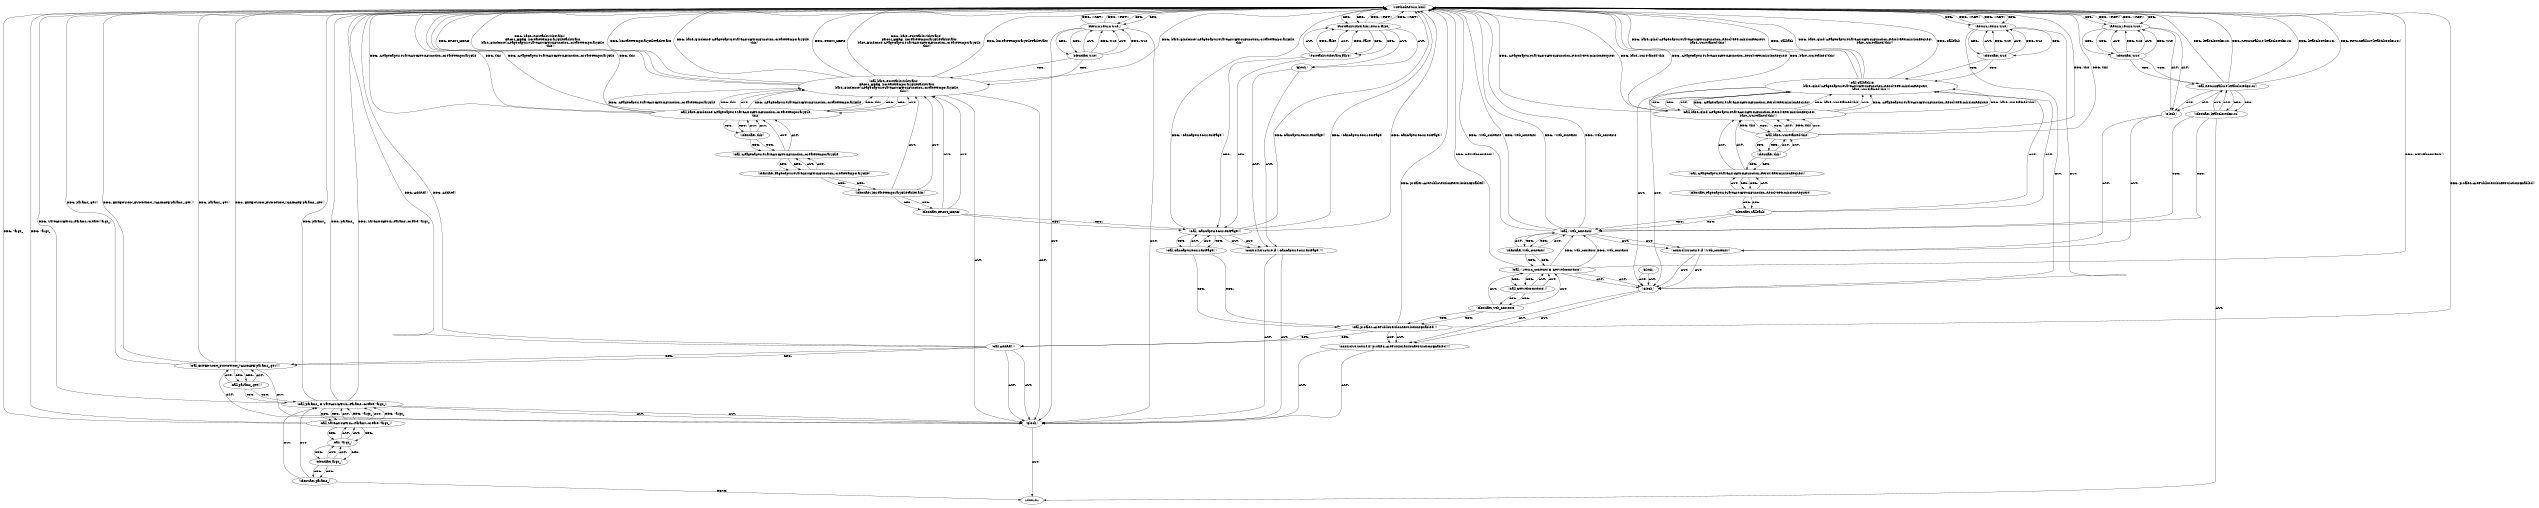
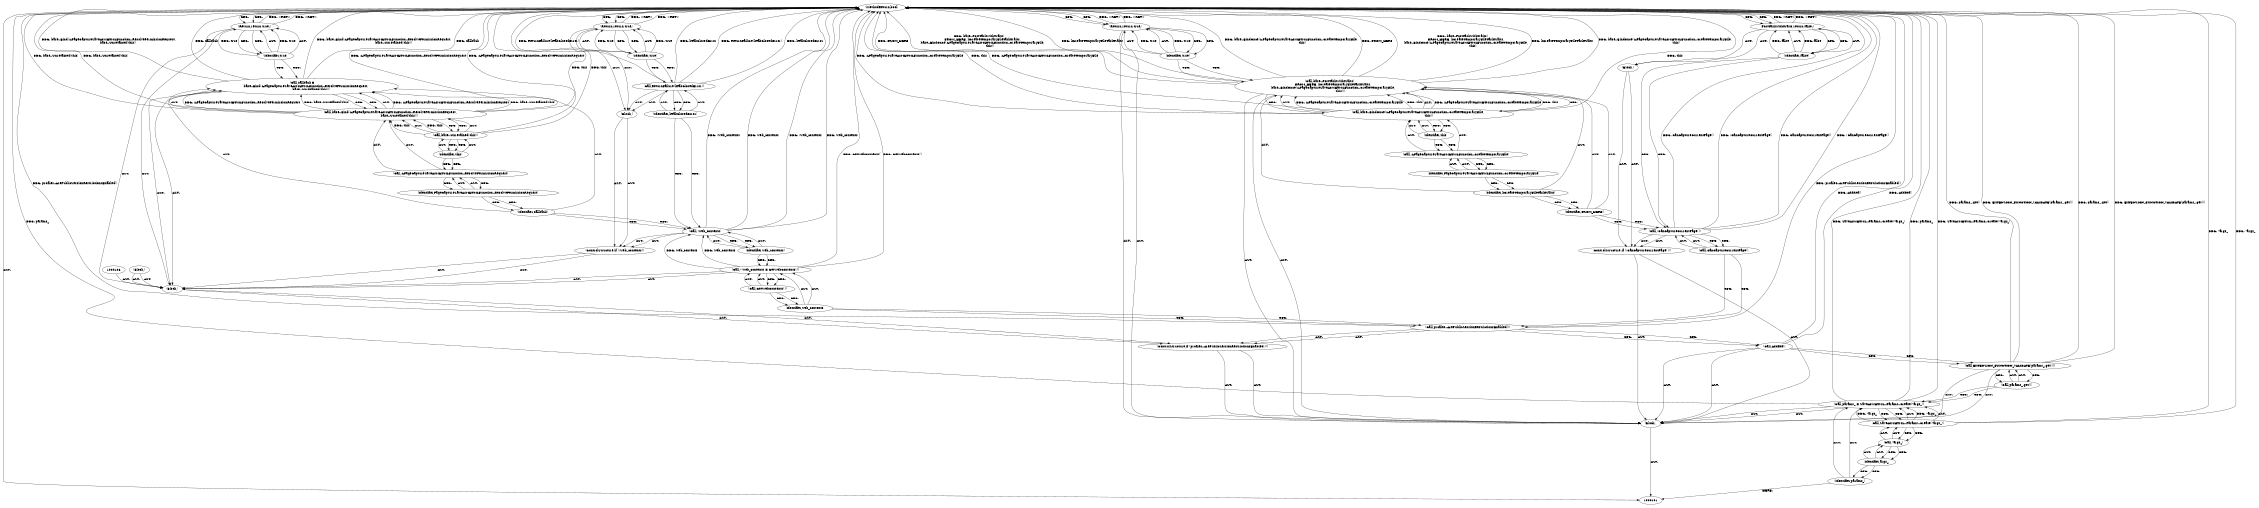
(1330, 56) -> (1797, 56)
none -> (114, 270)
(1547, 270) -> (765, 270)
(1813, 495) -> (162, 487)
